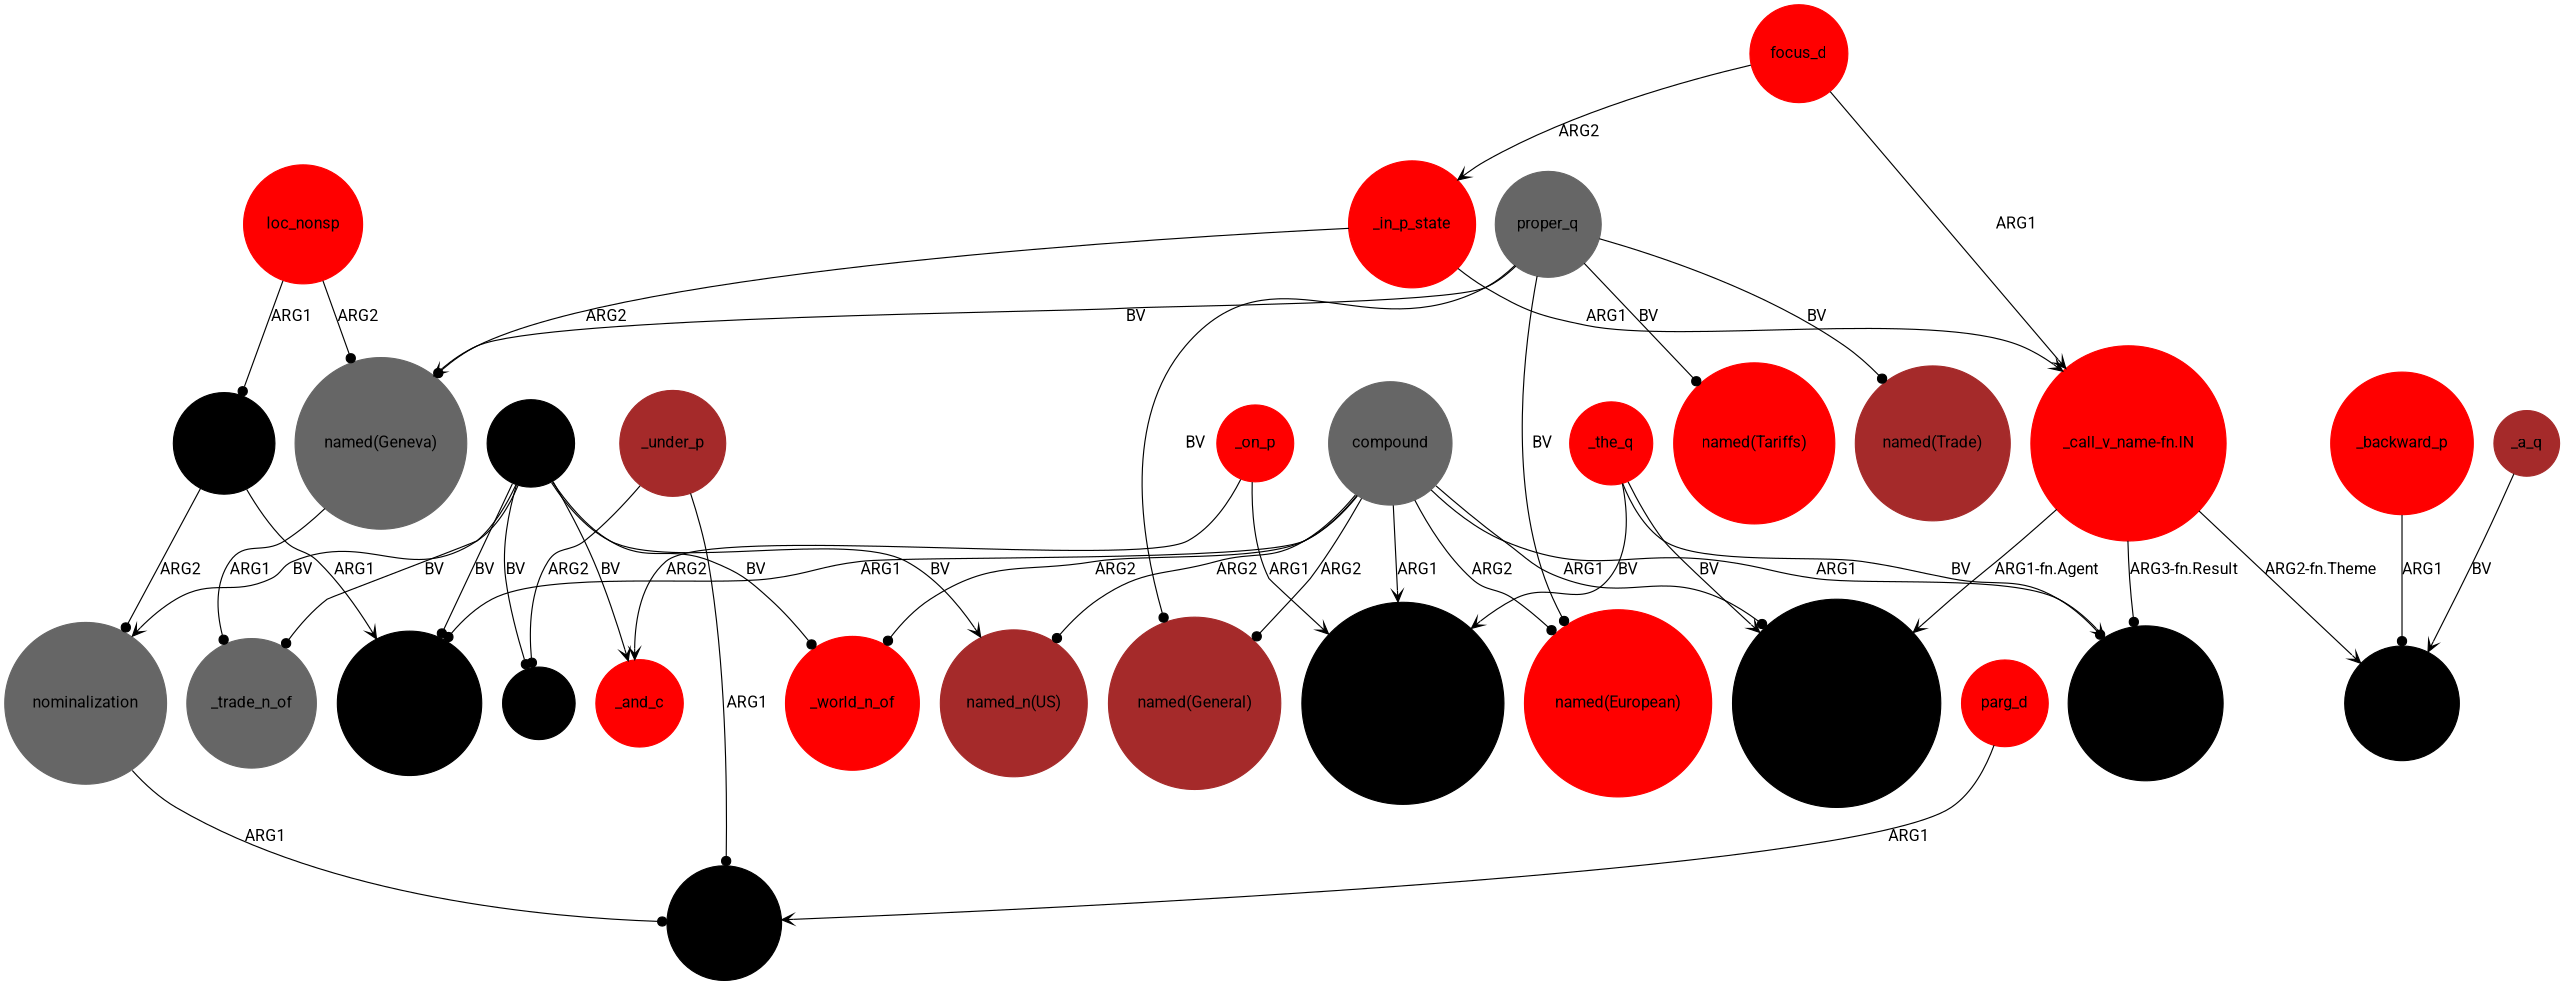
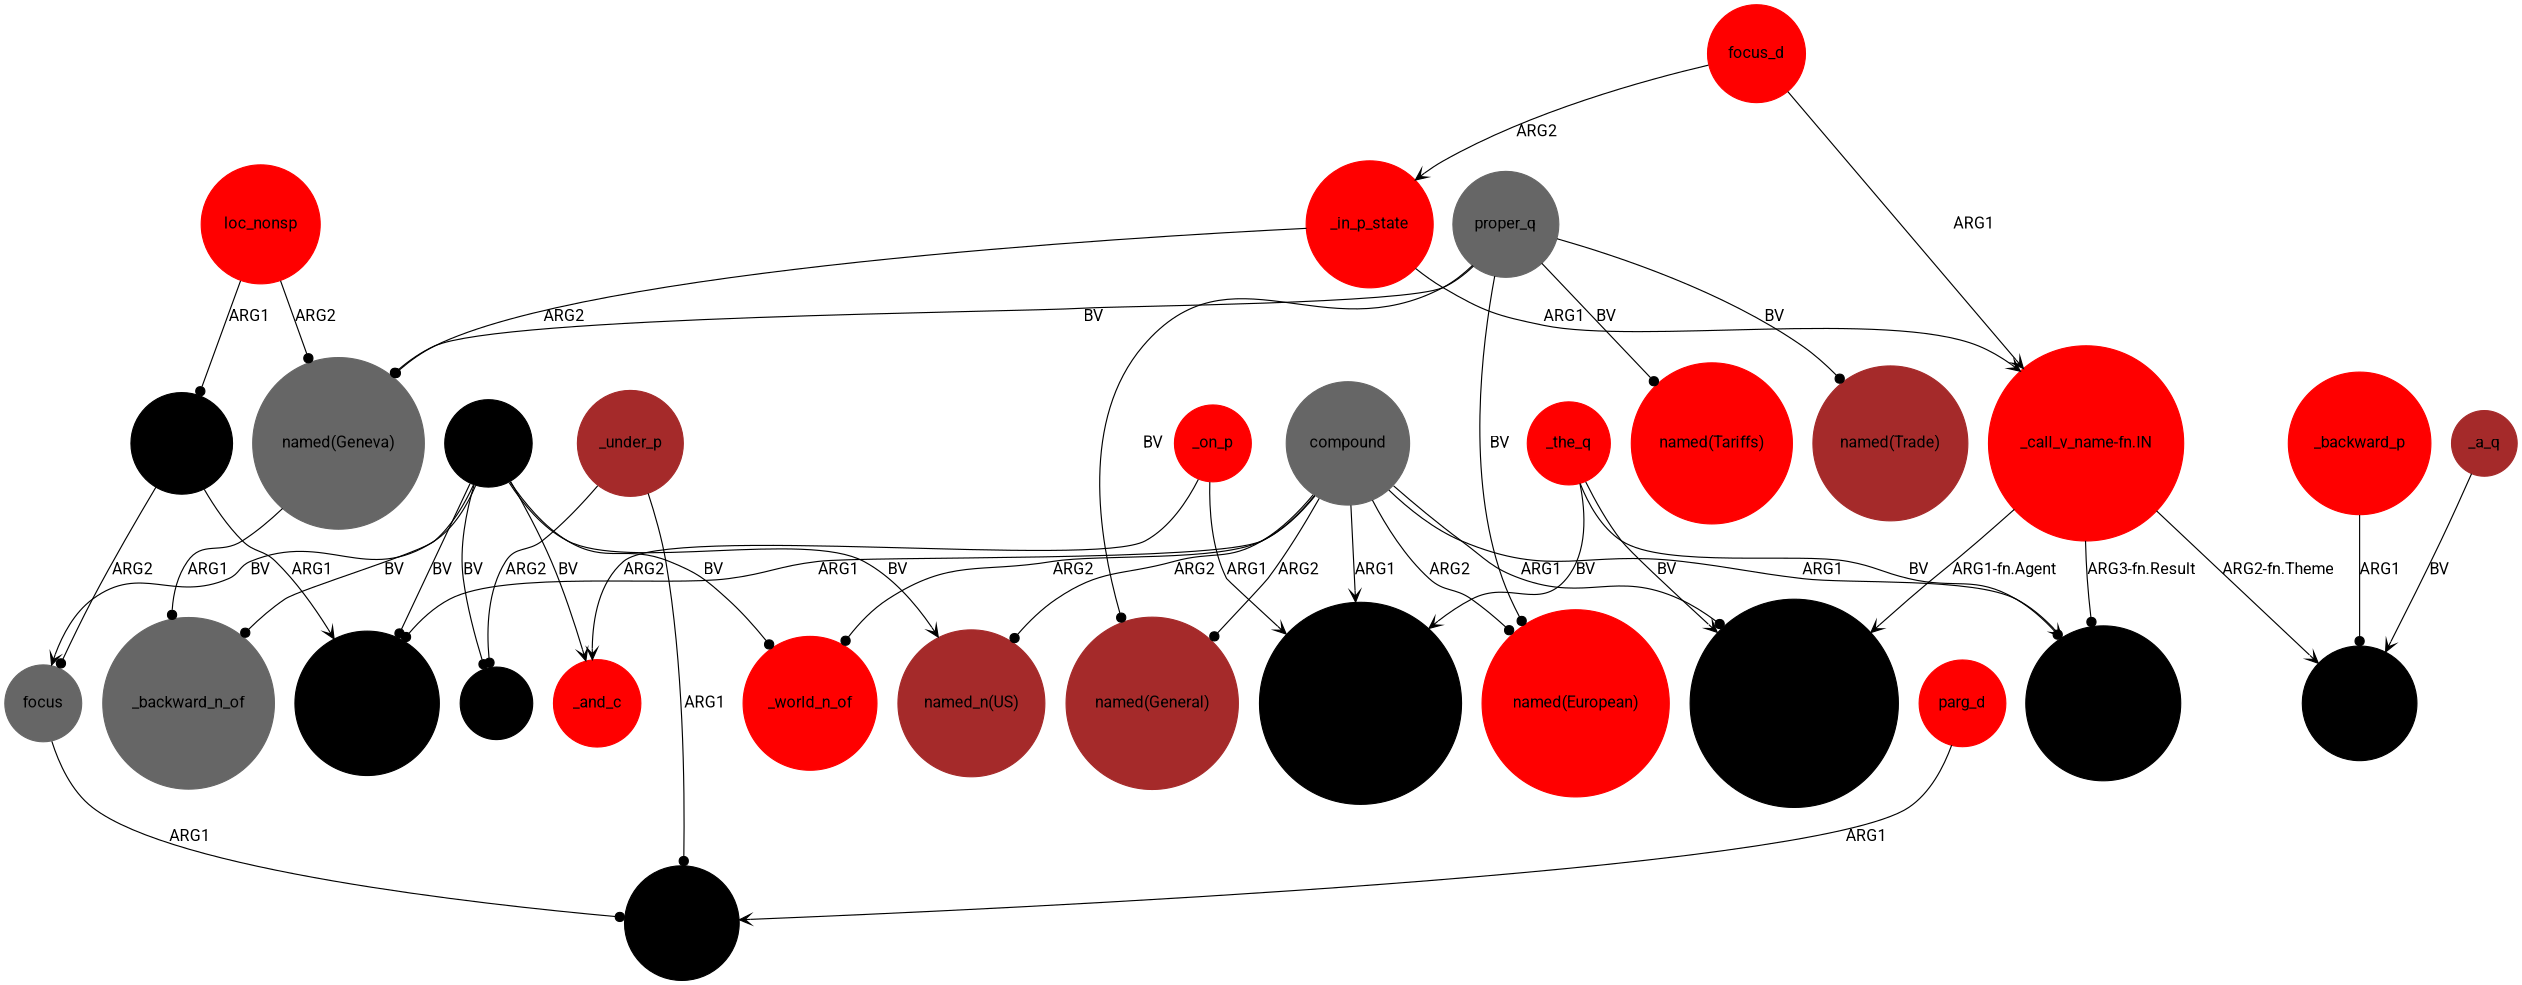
(979, 312) -> (936, 312)
(86, 703) -> (43, 703)
(252, 703) -> (189, 703)
